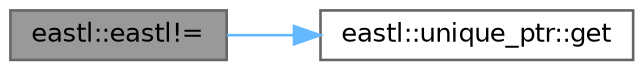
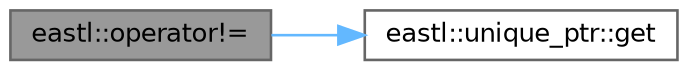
(119, 35) -> (141, 35)
